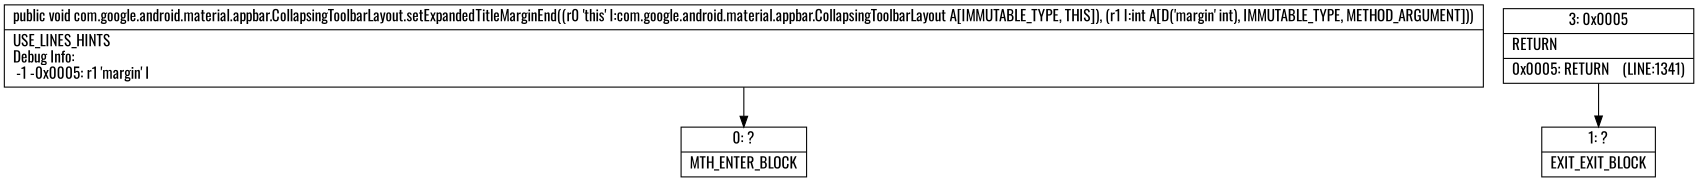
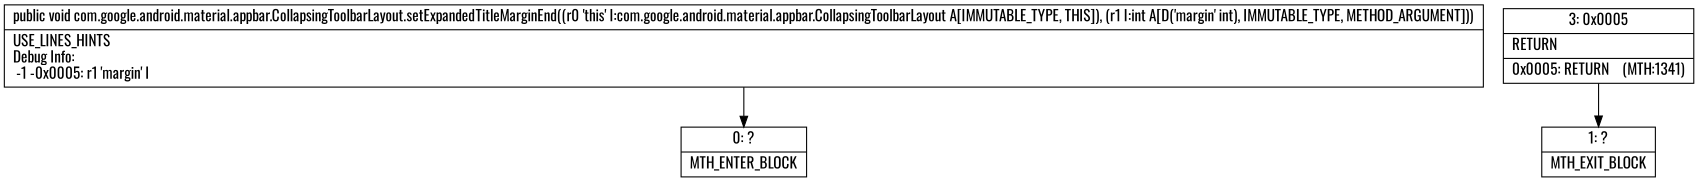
(1599, 70) -> (1599, 70)
(1599, 164) -> (1599, 164)
